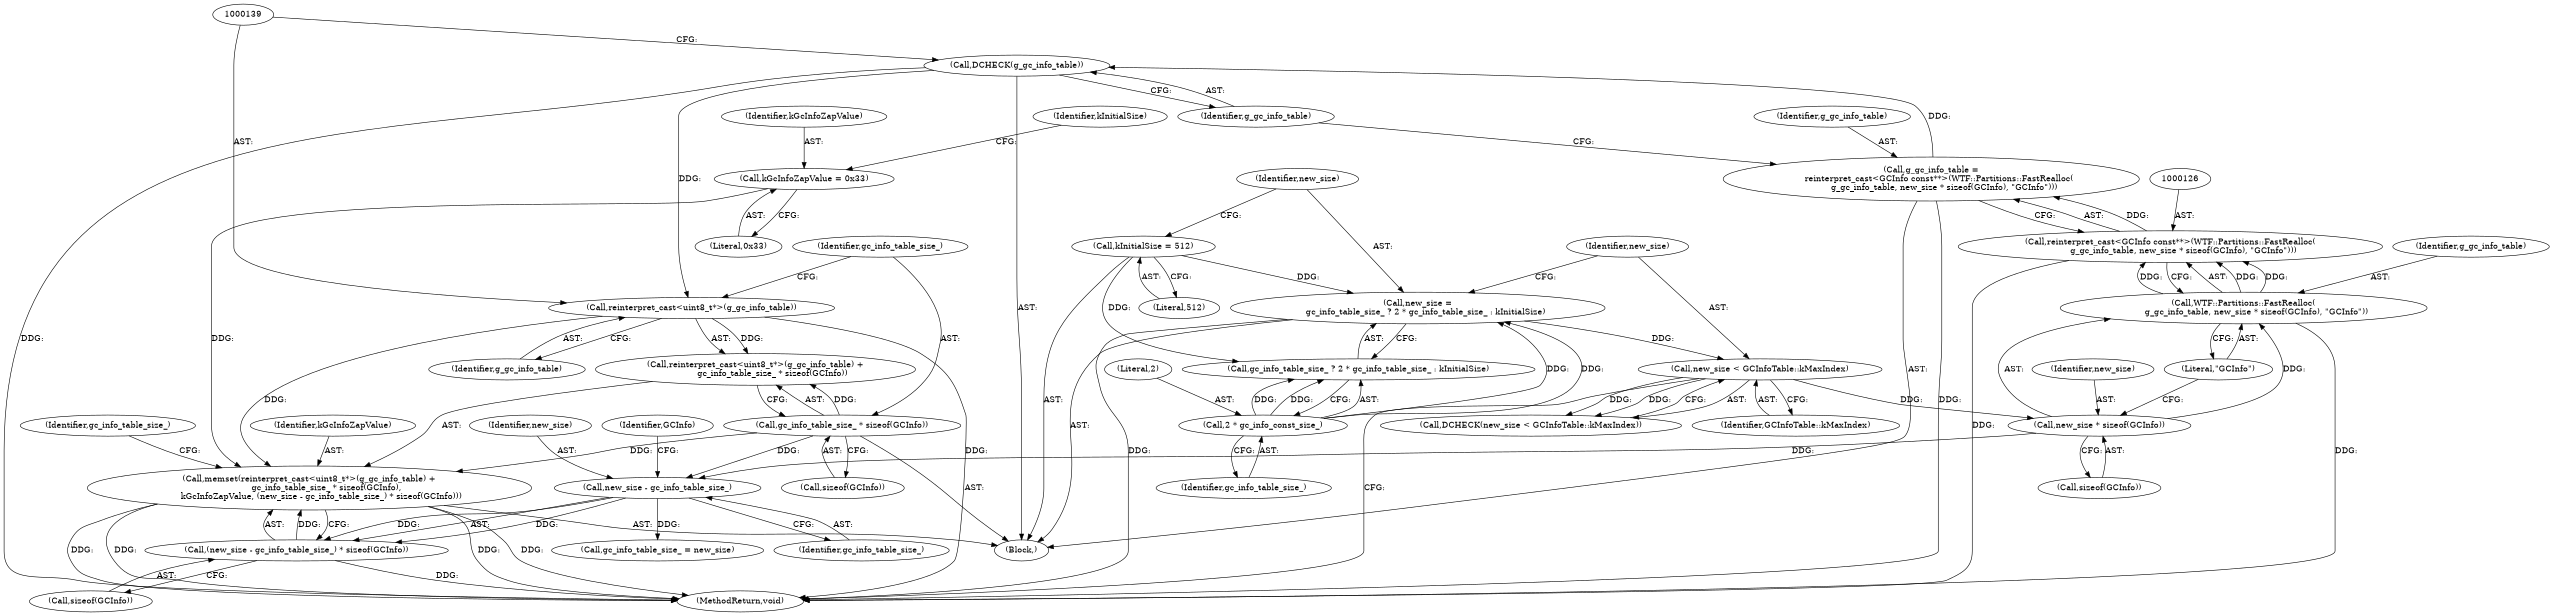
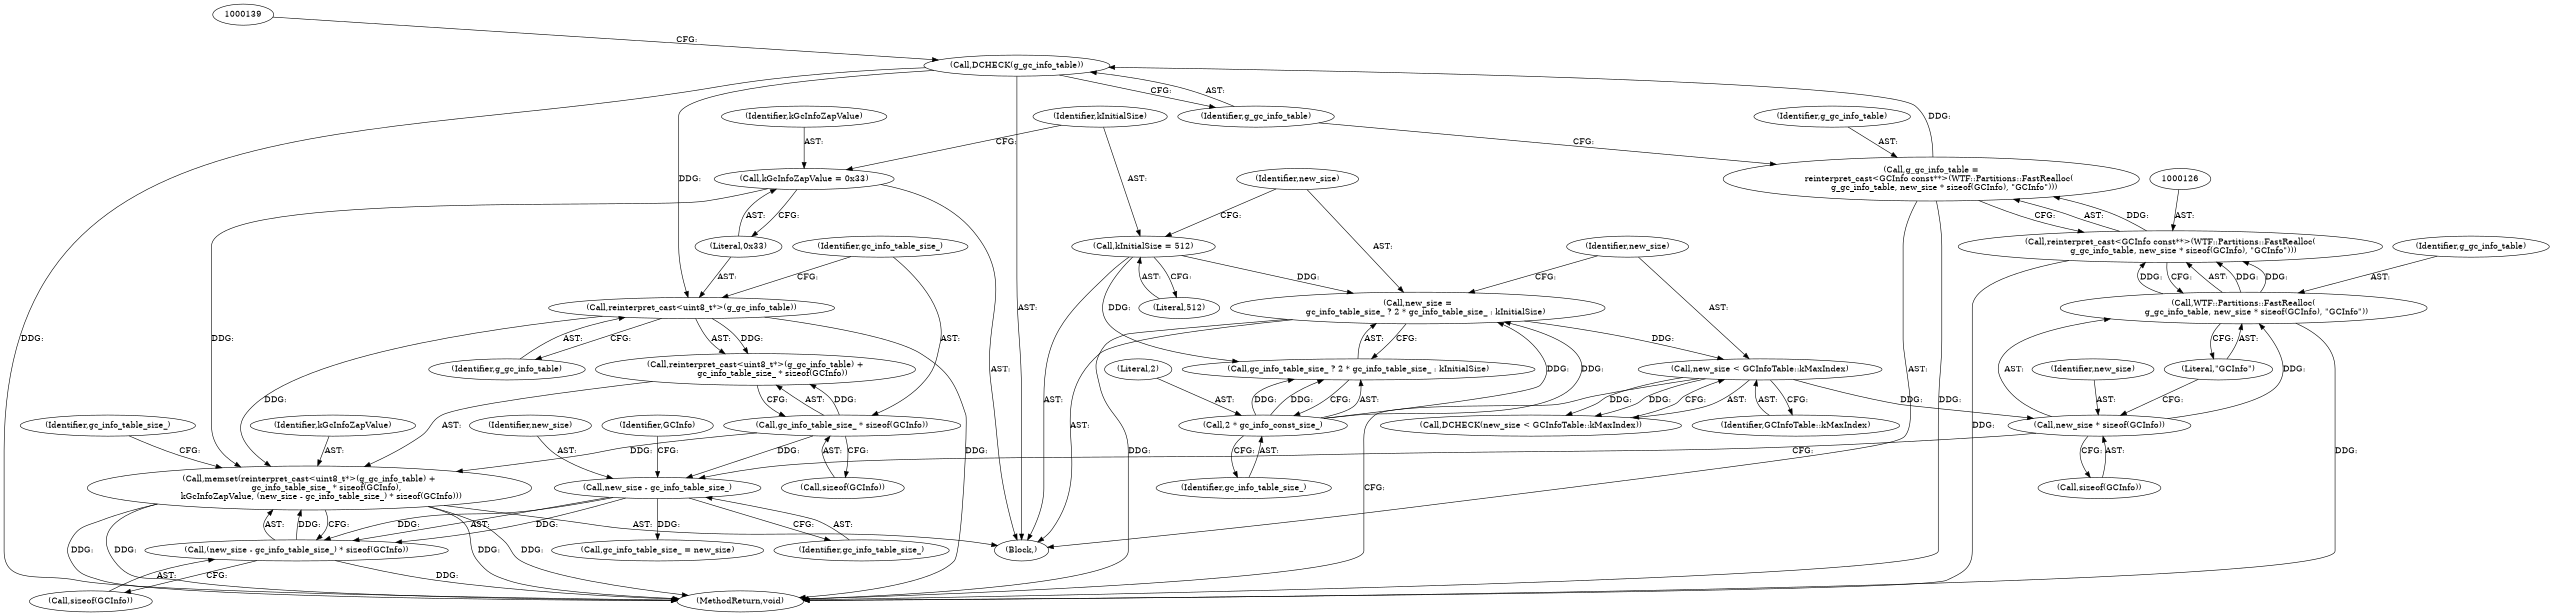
none -> (1121, 179)
(283, 273) -> (717, 275)
(1804, 451) -> (1804, 451)
(934, 484) -> (992, 328)
